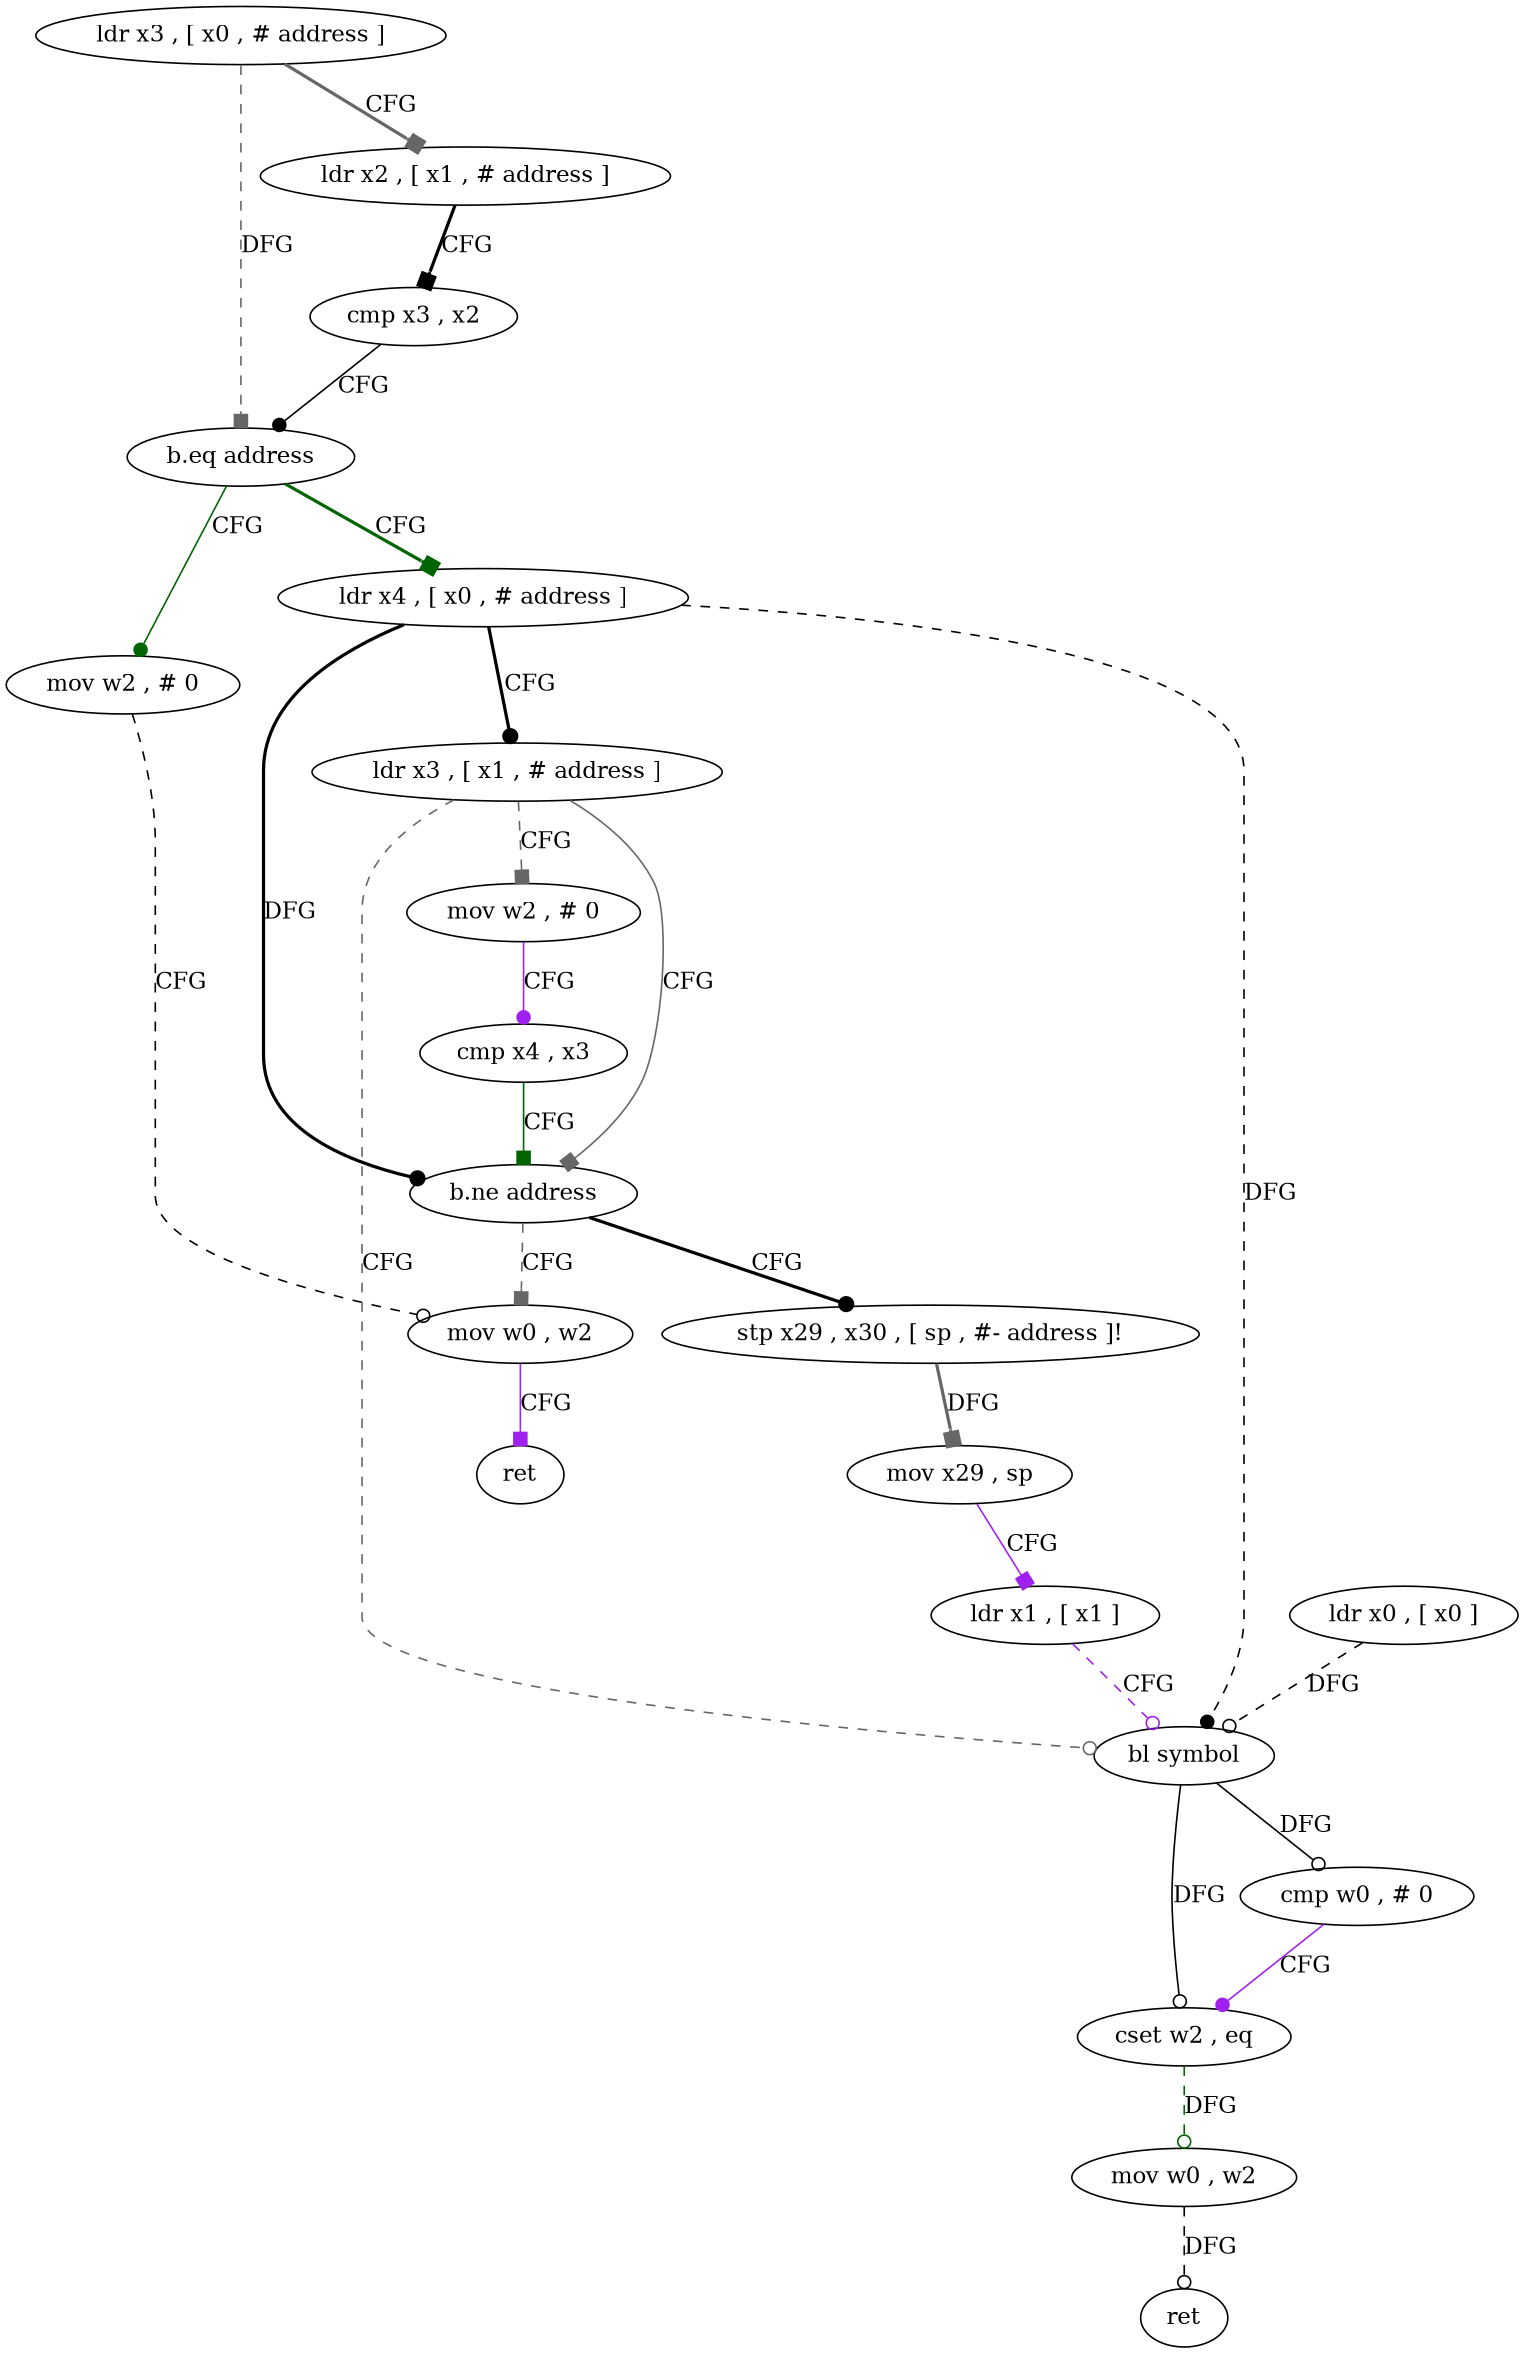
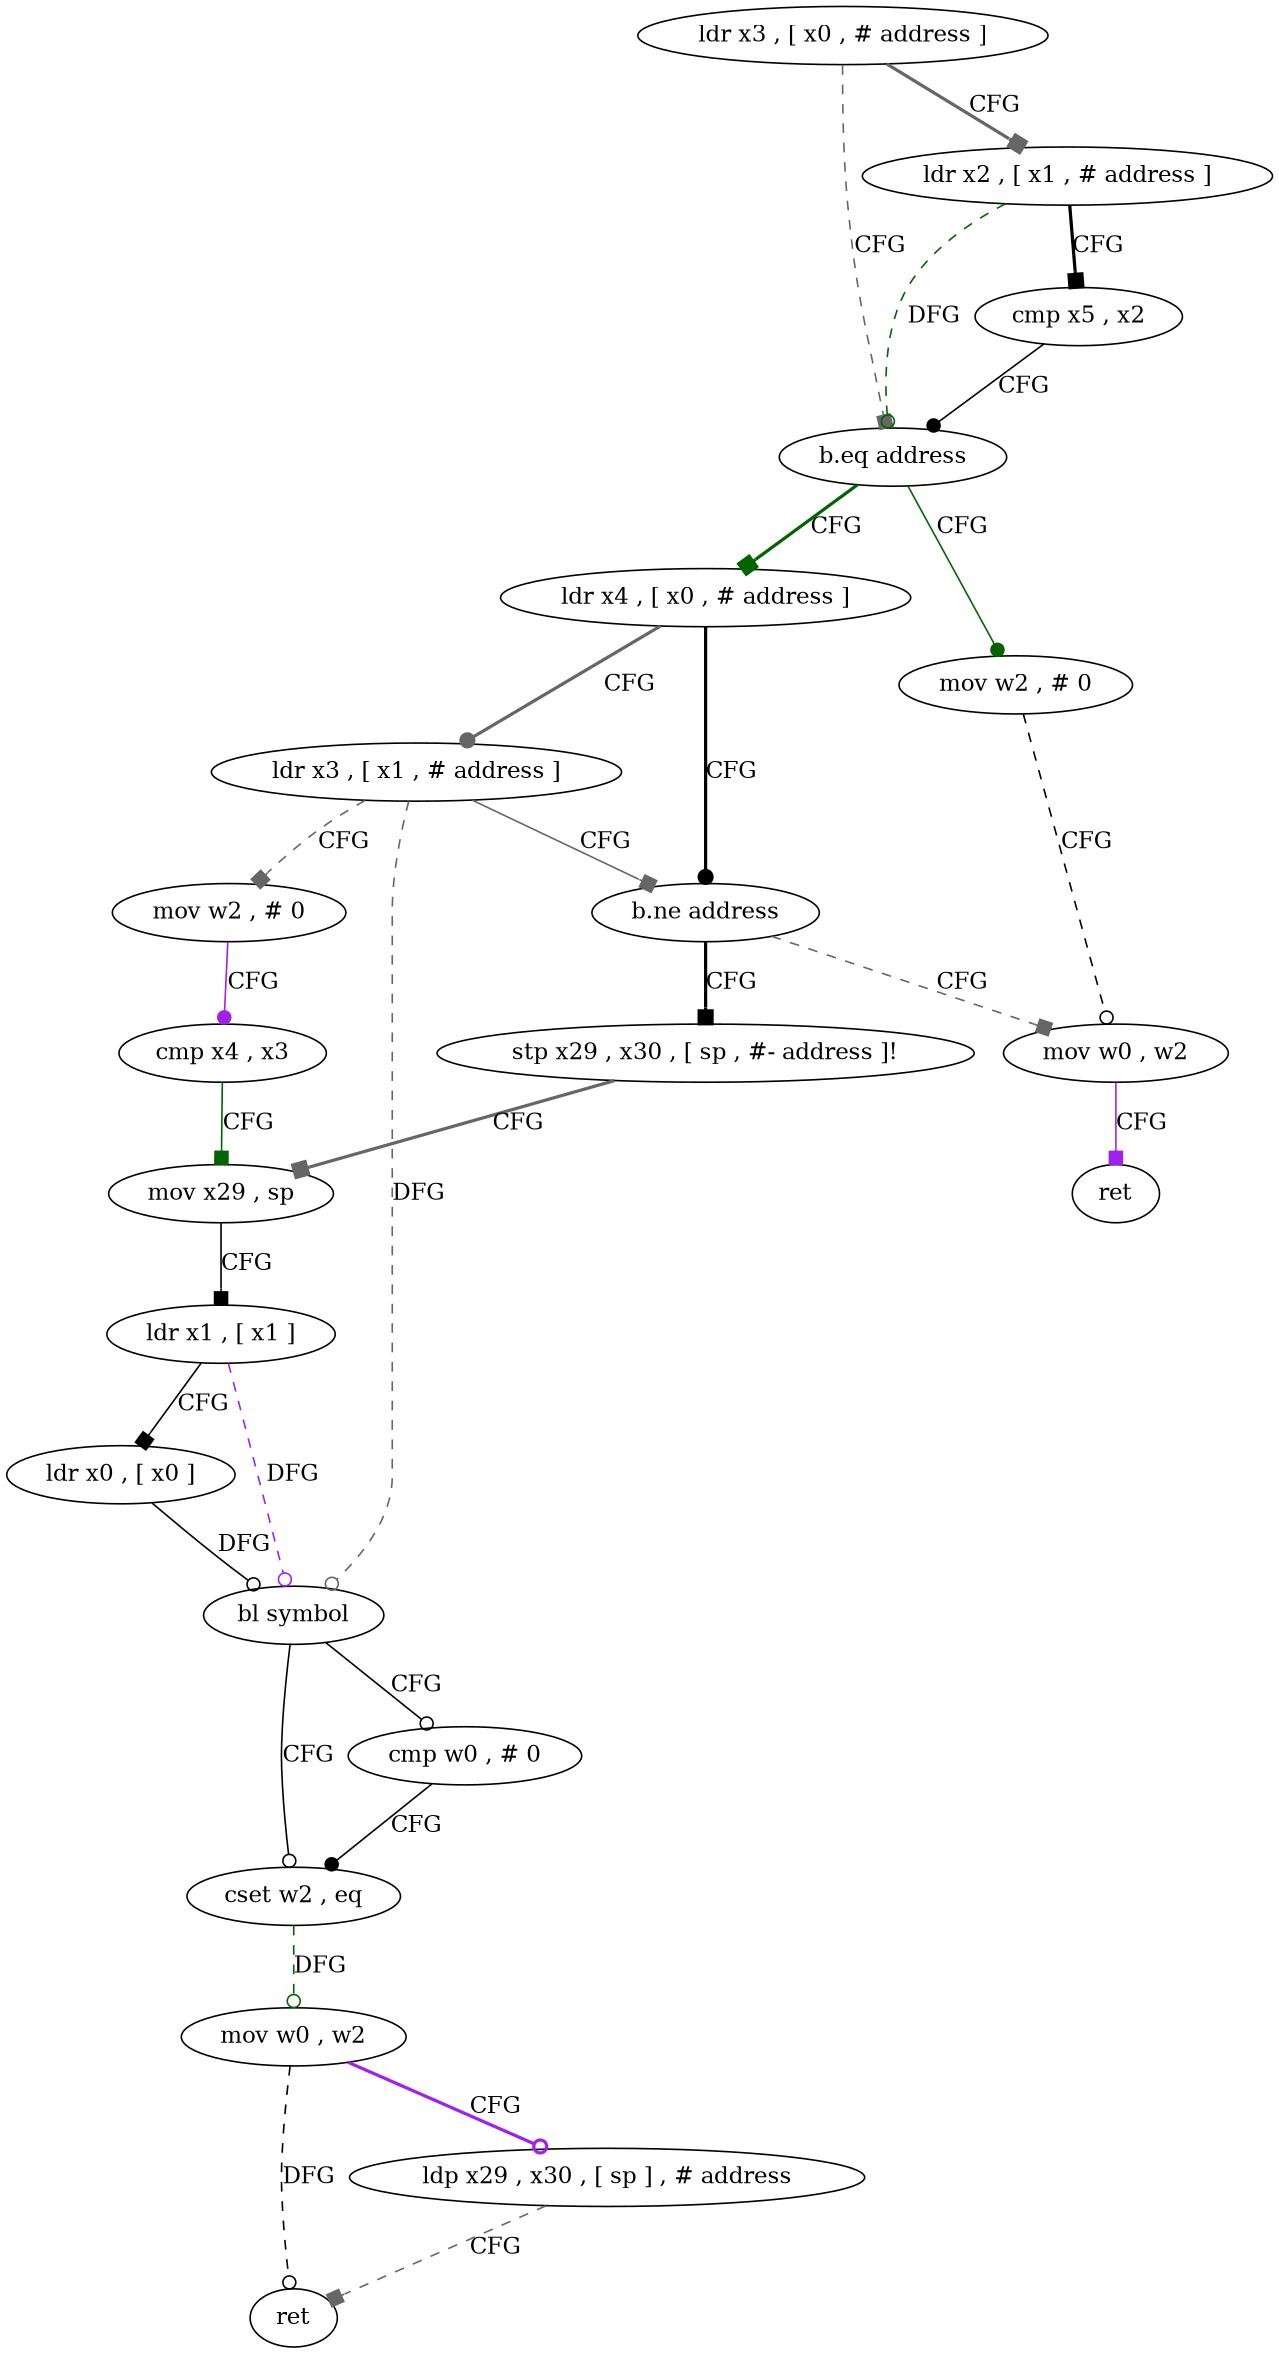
(268, 246) -> (880, 246)
none -> (907, 288)
(414, 317) -> (1079, 317)
(499, 678) -> (567, 682)
(290, 913) -> (731, 772)
(1244, 940) -> none
(524, 1115) -> (222, 1115)
(715, 1260) -> (706, 975)
(388, 1264) -> (419, 1194)
none -> (176, 1398)
(973, 1404) -> (518, 1123)
(998, 1538) -> (221, 1256)
(1299, 1683) -> (199, 1542)
(1149, 1686) -> (293, 1475)
(1306, 1826) -> (416, 1686)
(1200, 1896) -> (308, 1756)
(1276, 1962) -> (384, 1822)
none -> (607, 2177)
